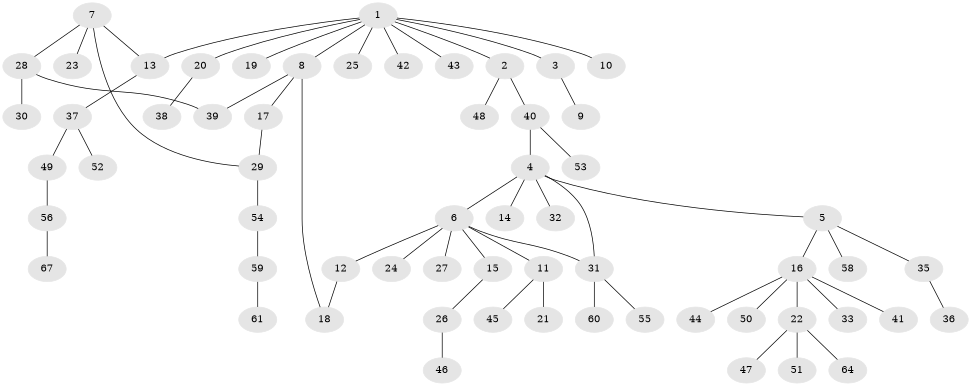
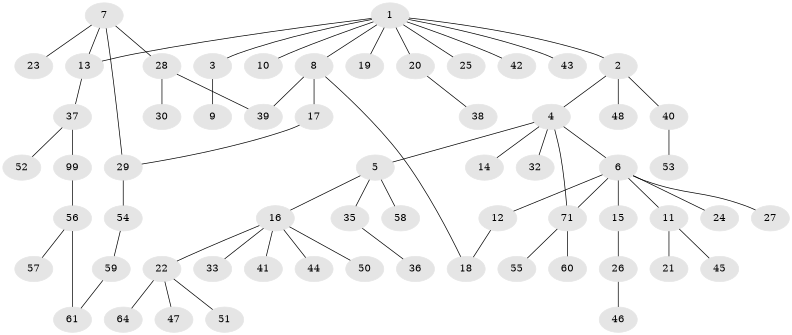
(530, 142) -> (585, 91)
(47, 168) -> (73, 168)
(47, 269) -> (34, 269)
none -> (73, 269)
(594, 269) -> (568, 218)
